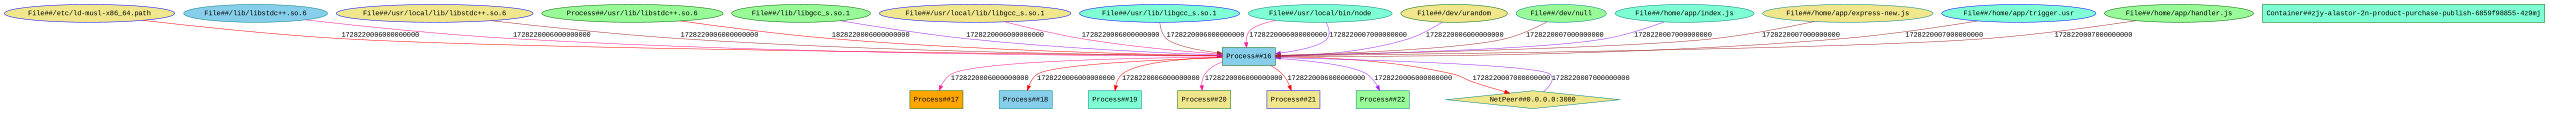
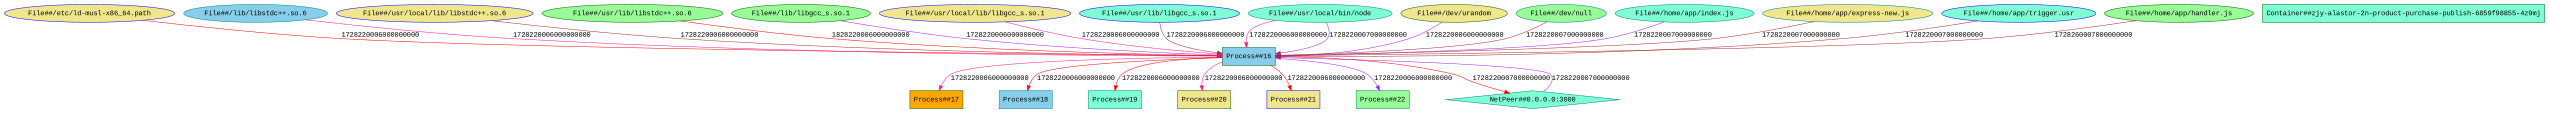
(632, 13) -> (632, 13)
(2093, 35) -> (2093, 35)
(1533, 100) -> (1533, 100)
